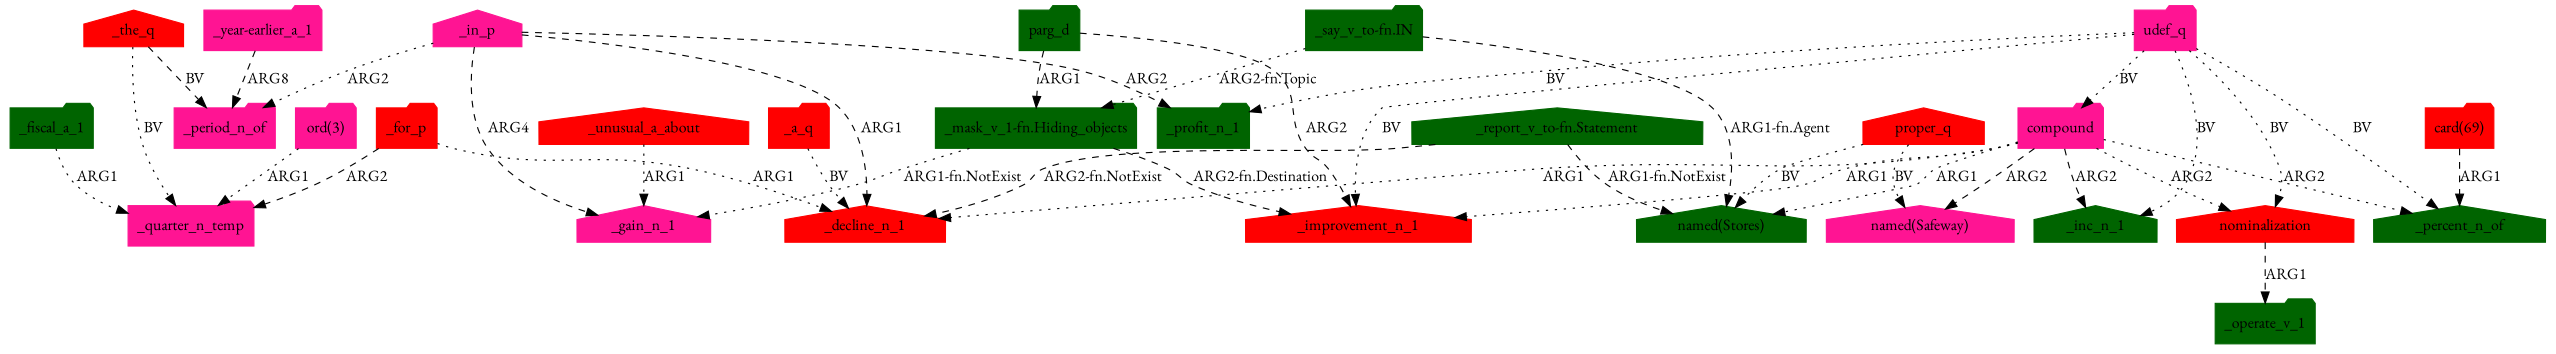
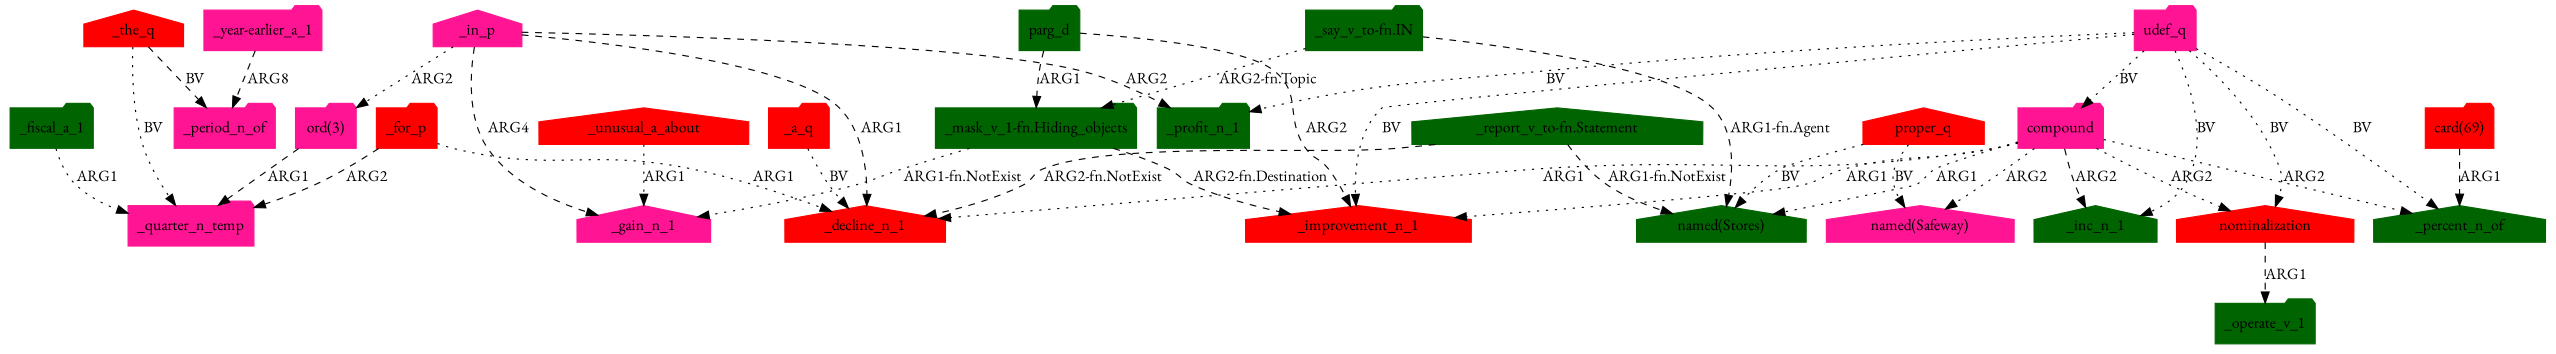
(352, 69) -> (410, 74)
(263, 174) -> (263, 174)
(1995, 176) -> (1995, 176)
